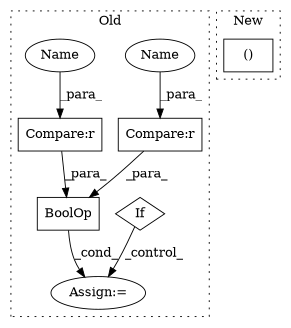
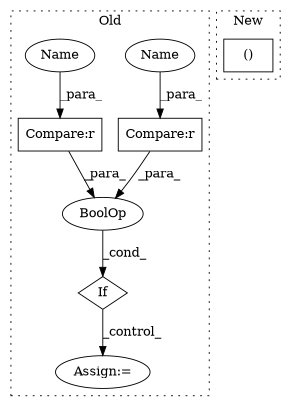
(68, 214) -> (103, 214)
(72, 251) -> (103, 249)
